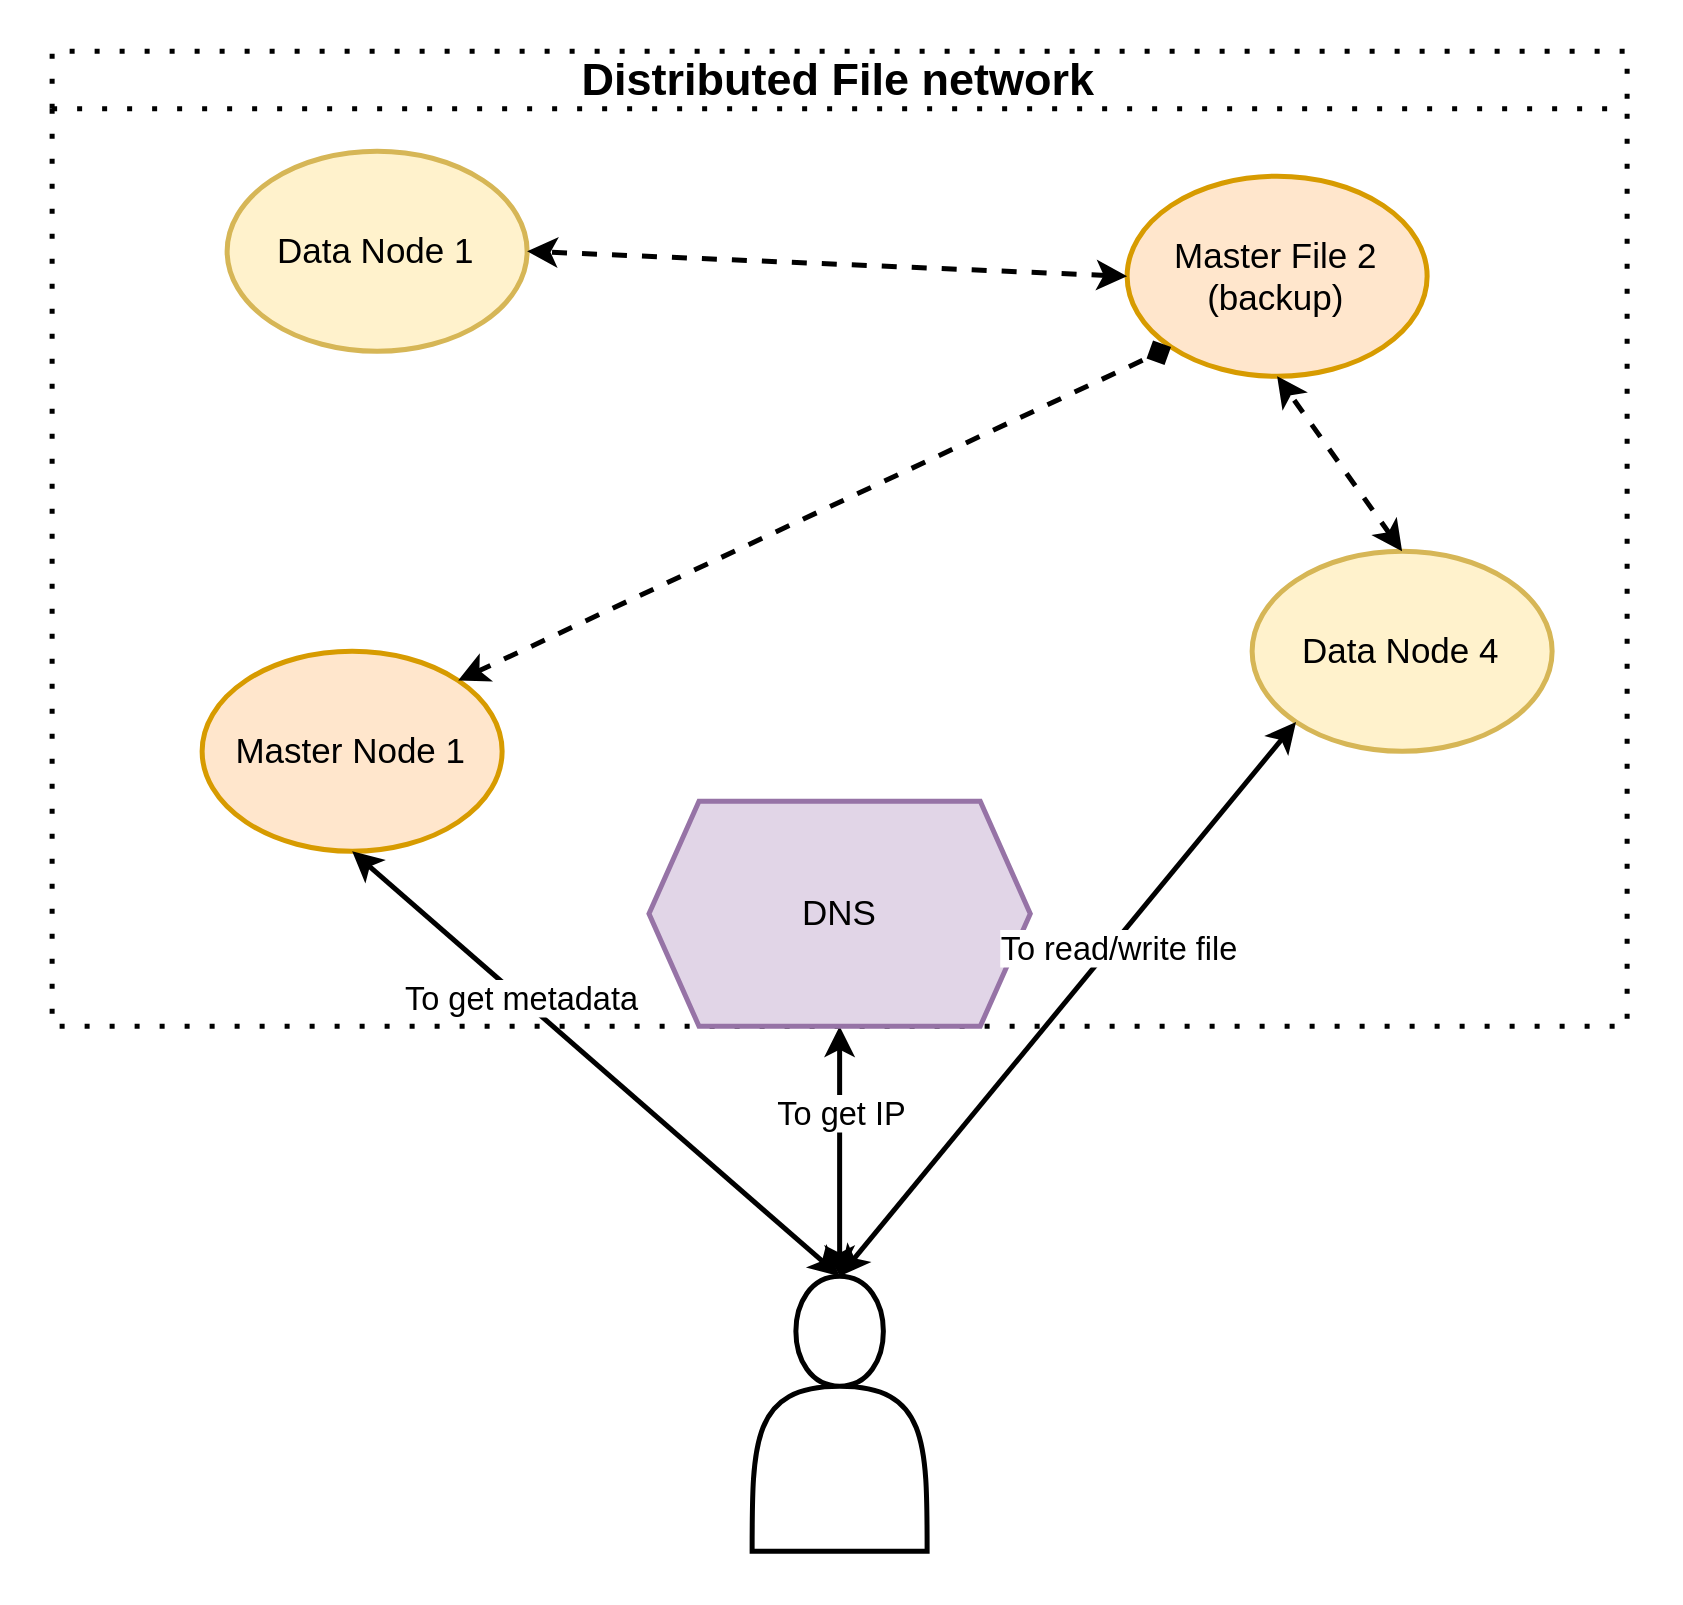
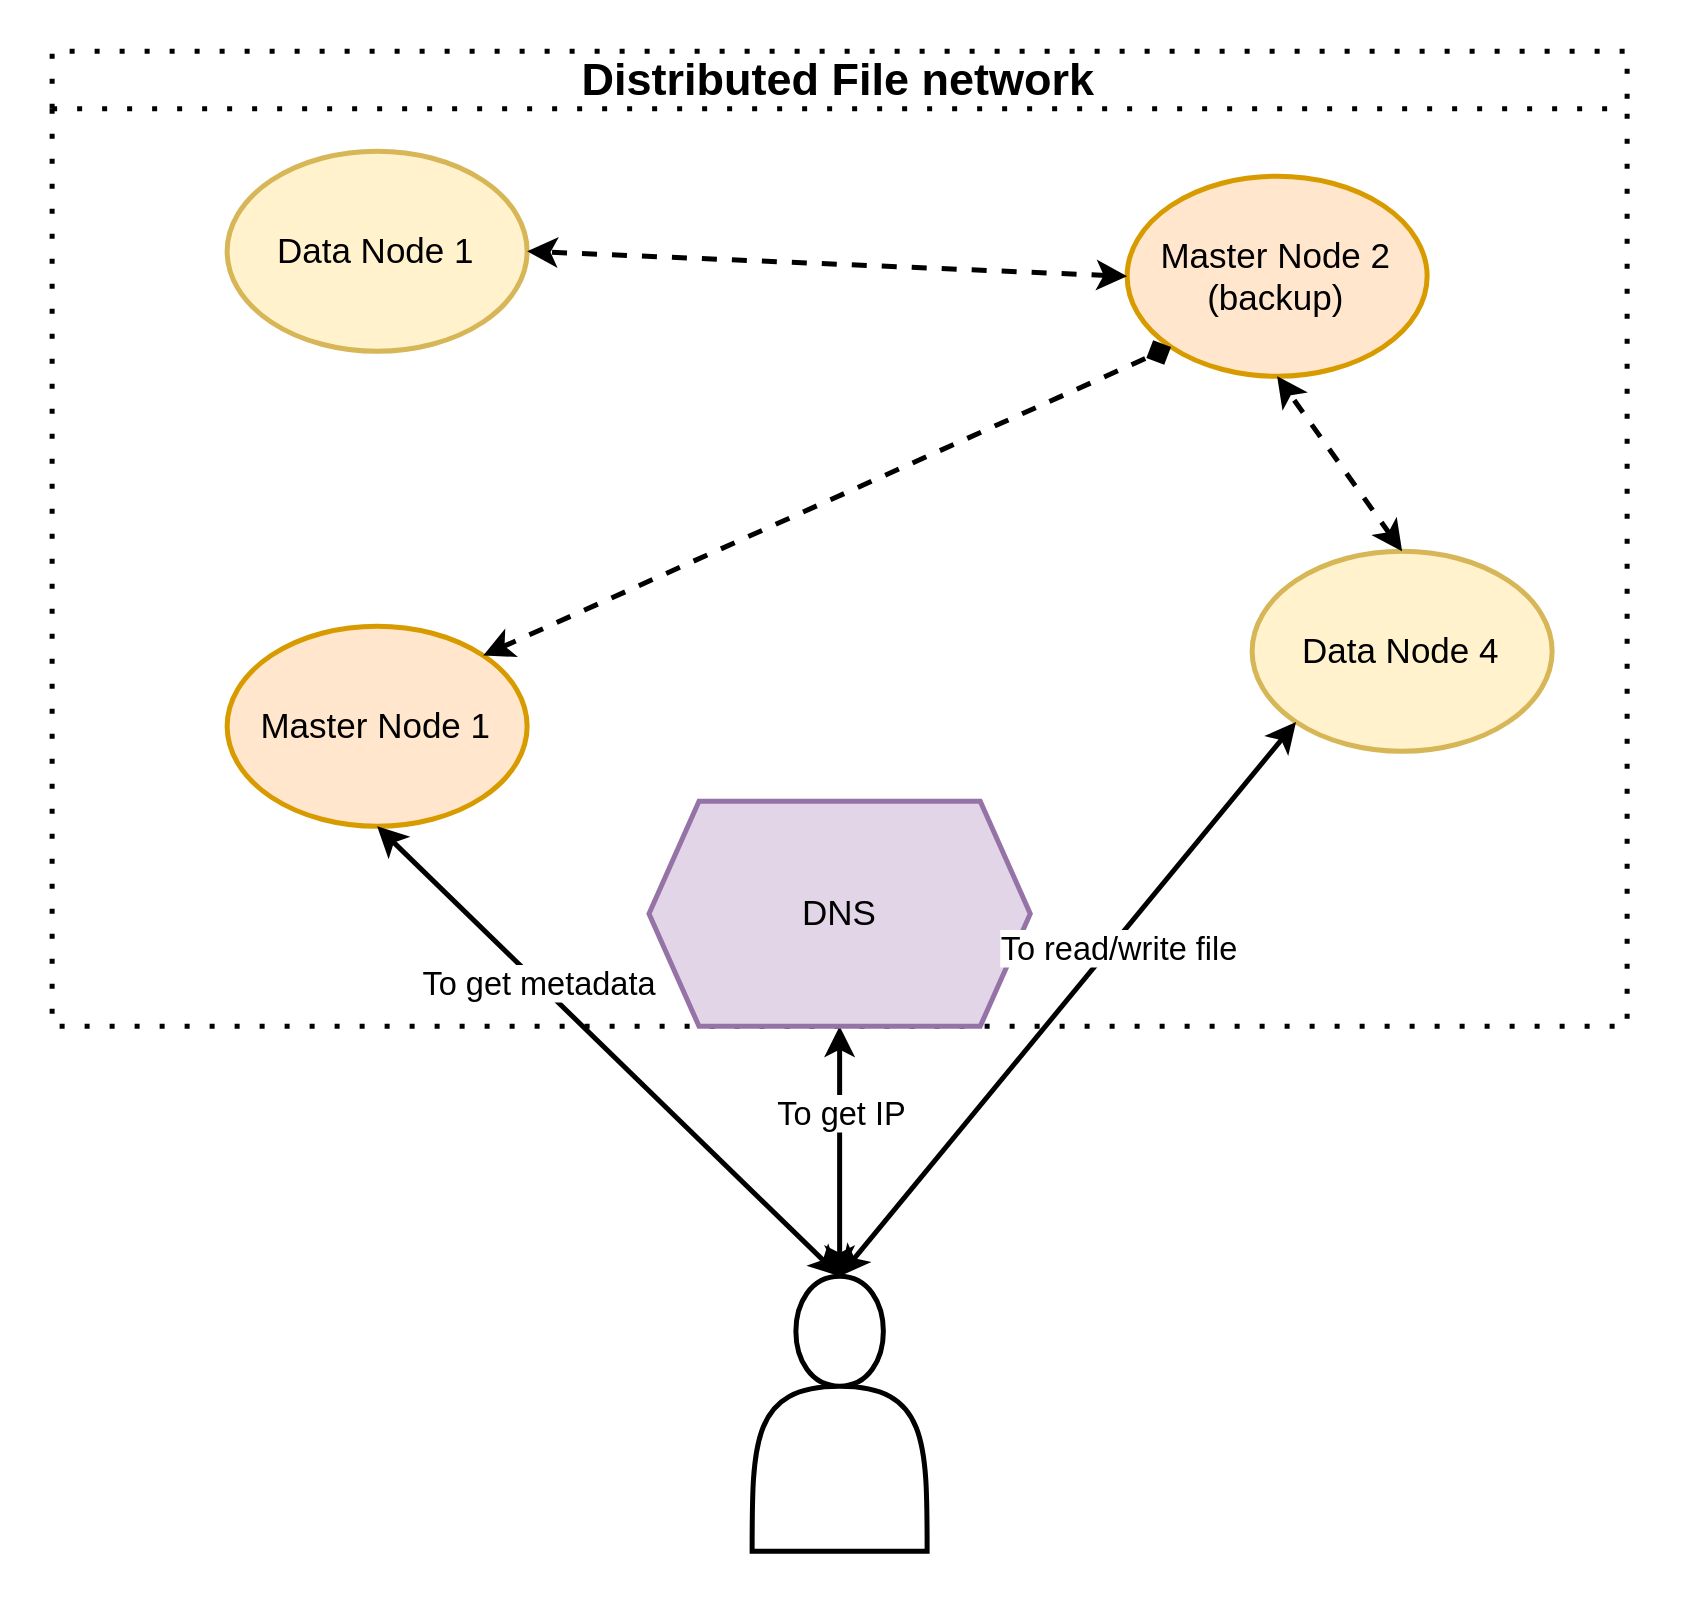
(1276, 276) -> (1276, 276)
(352, 751) -> (377, 726)
